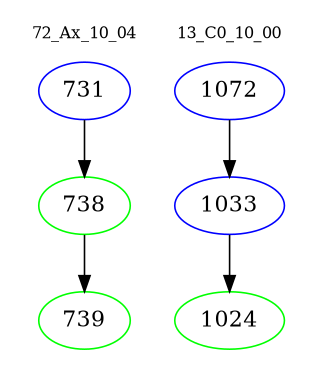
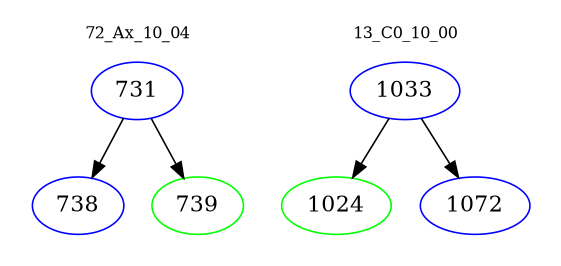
(230, 140) -> (436, 141)
(85, 206) -> (78, 206)
(85, 255) -> (164, 141)
